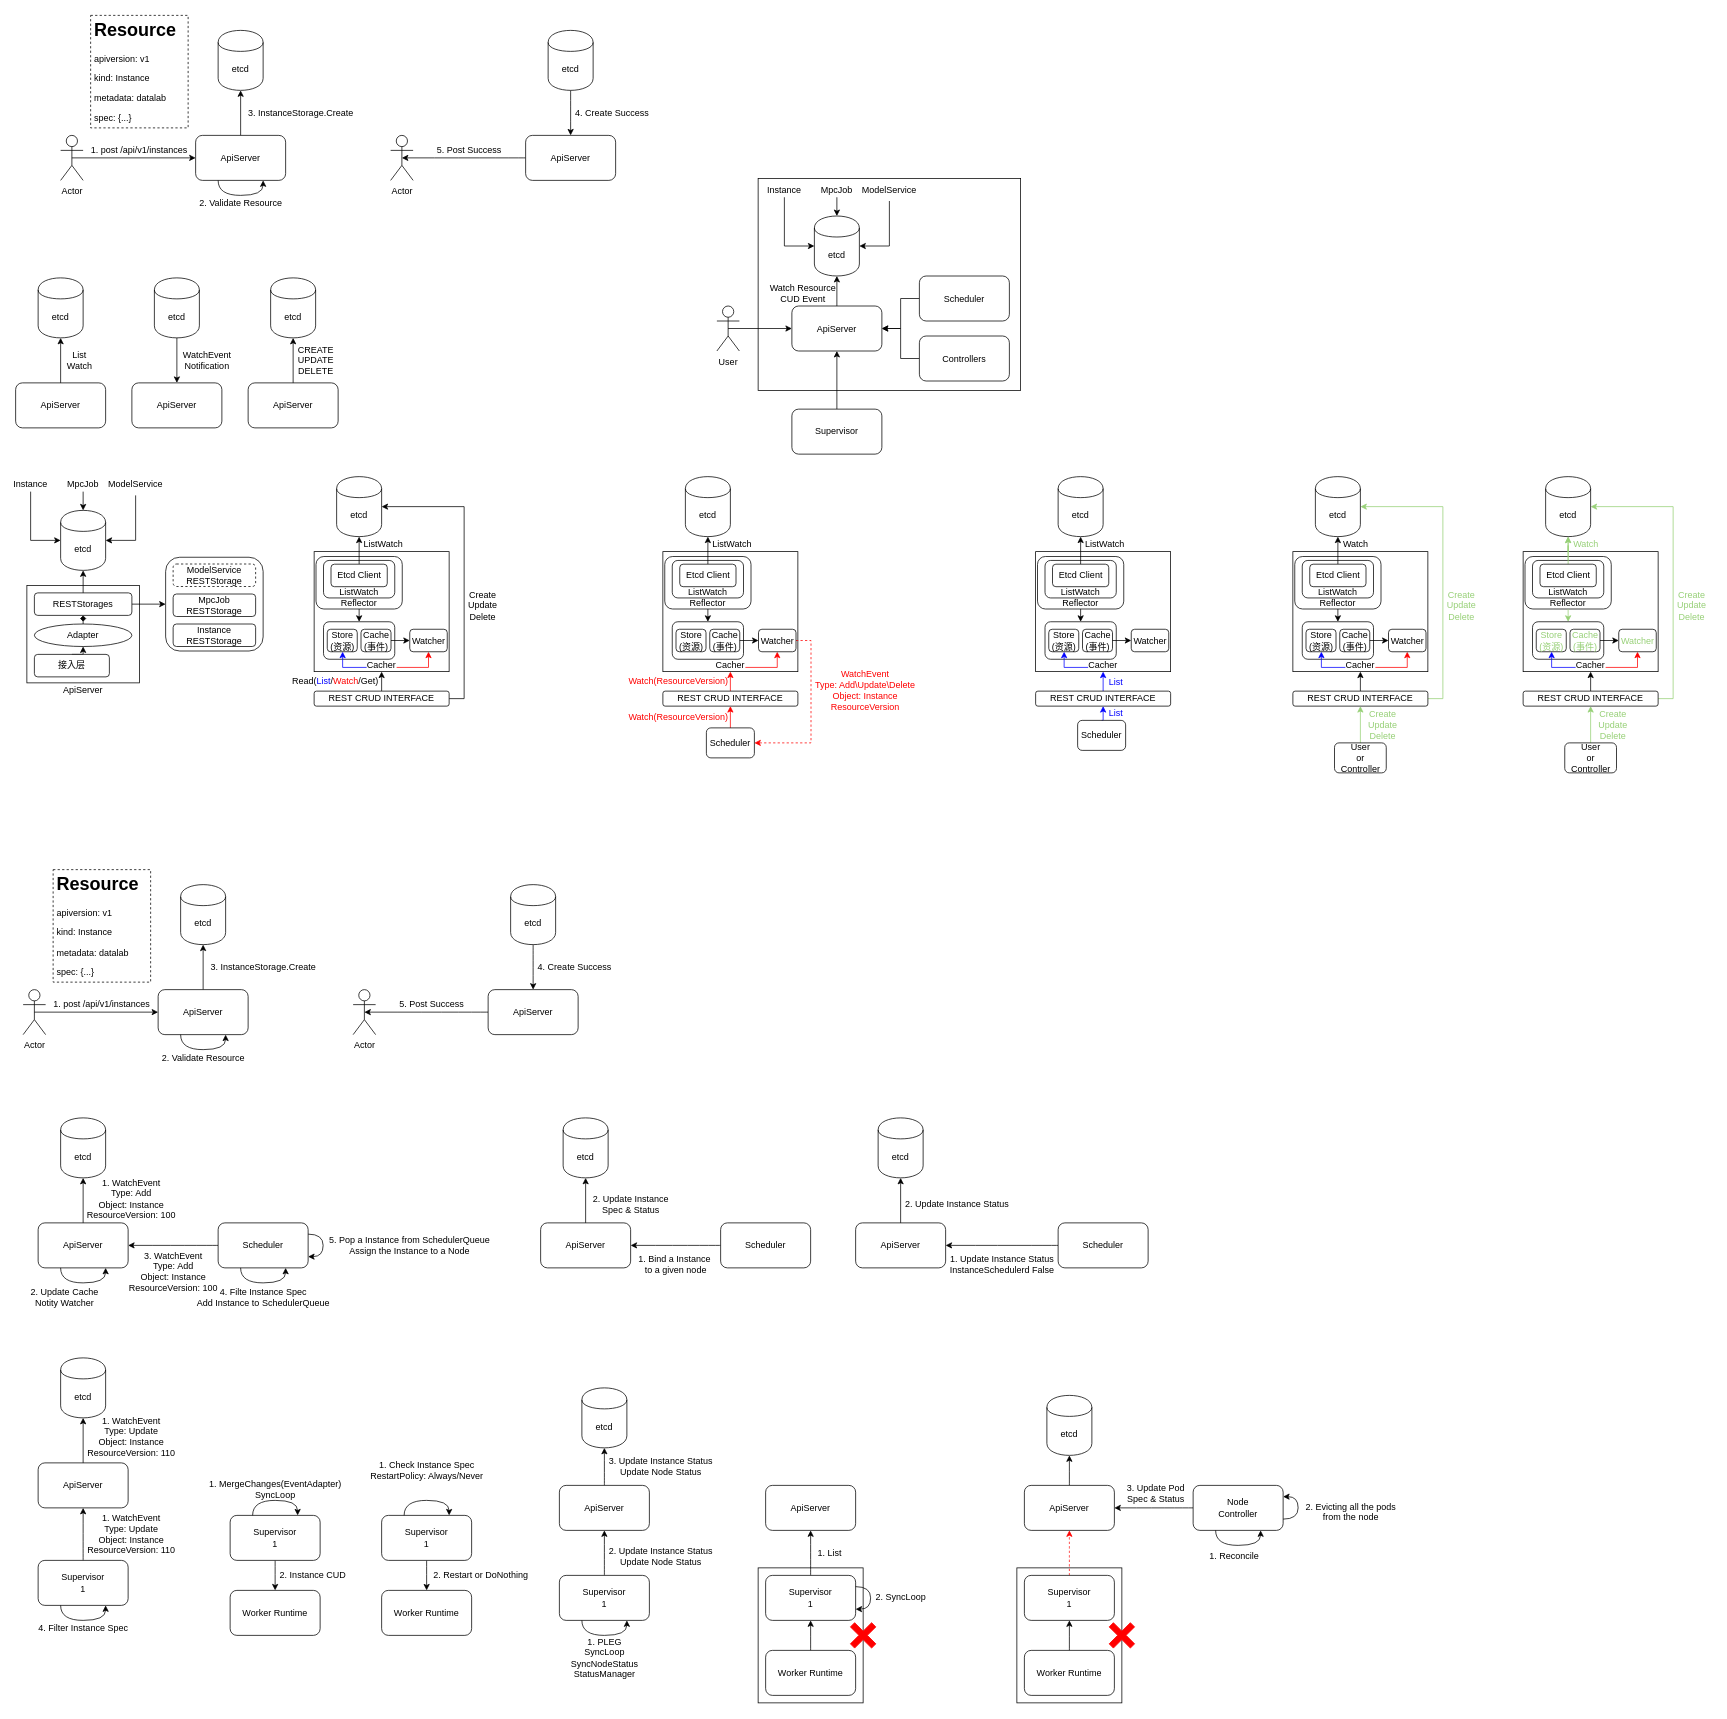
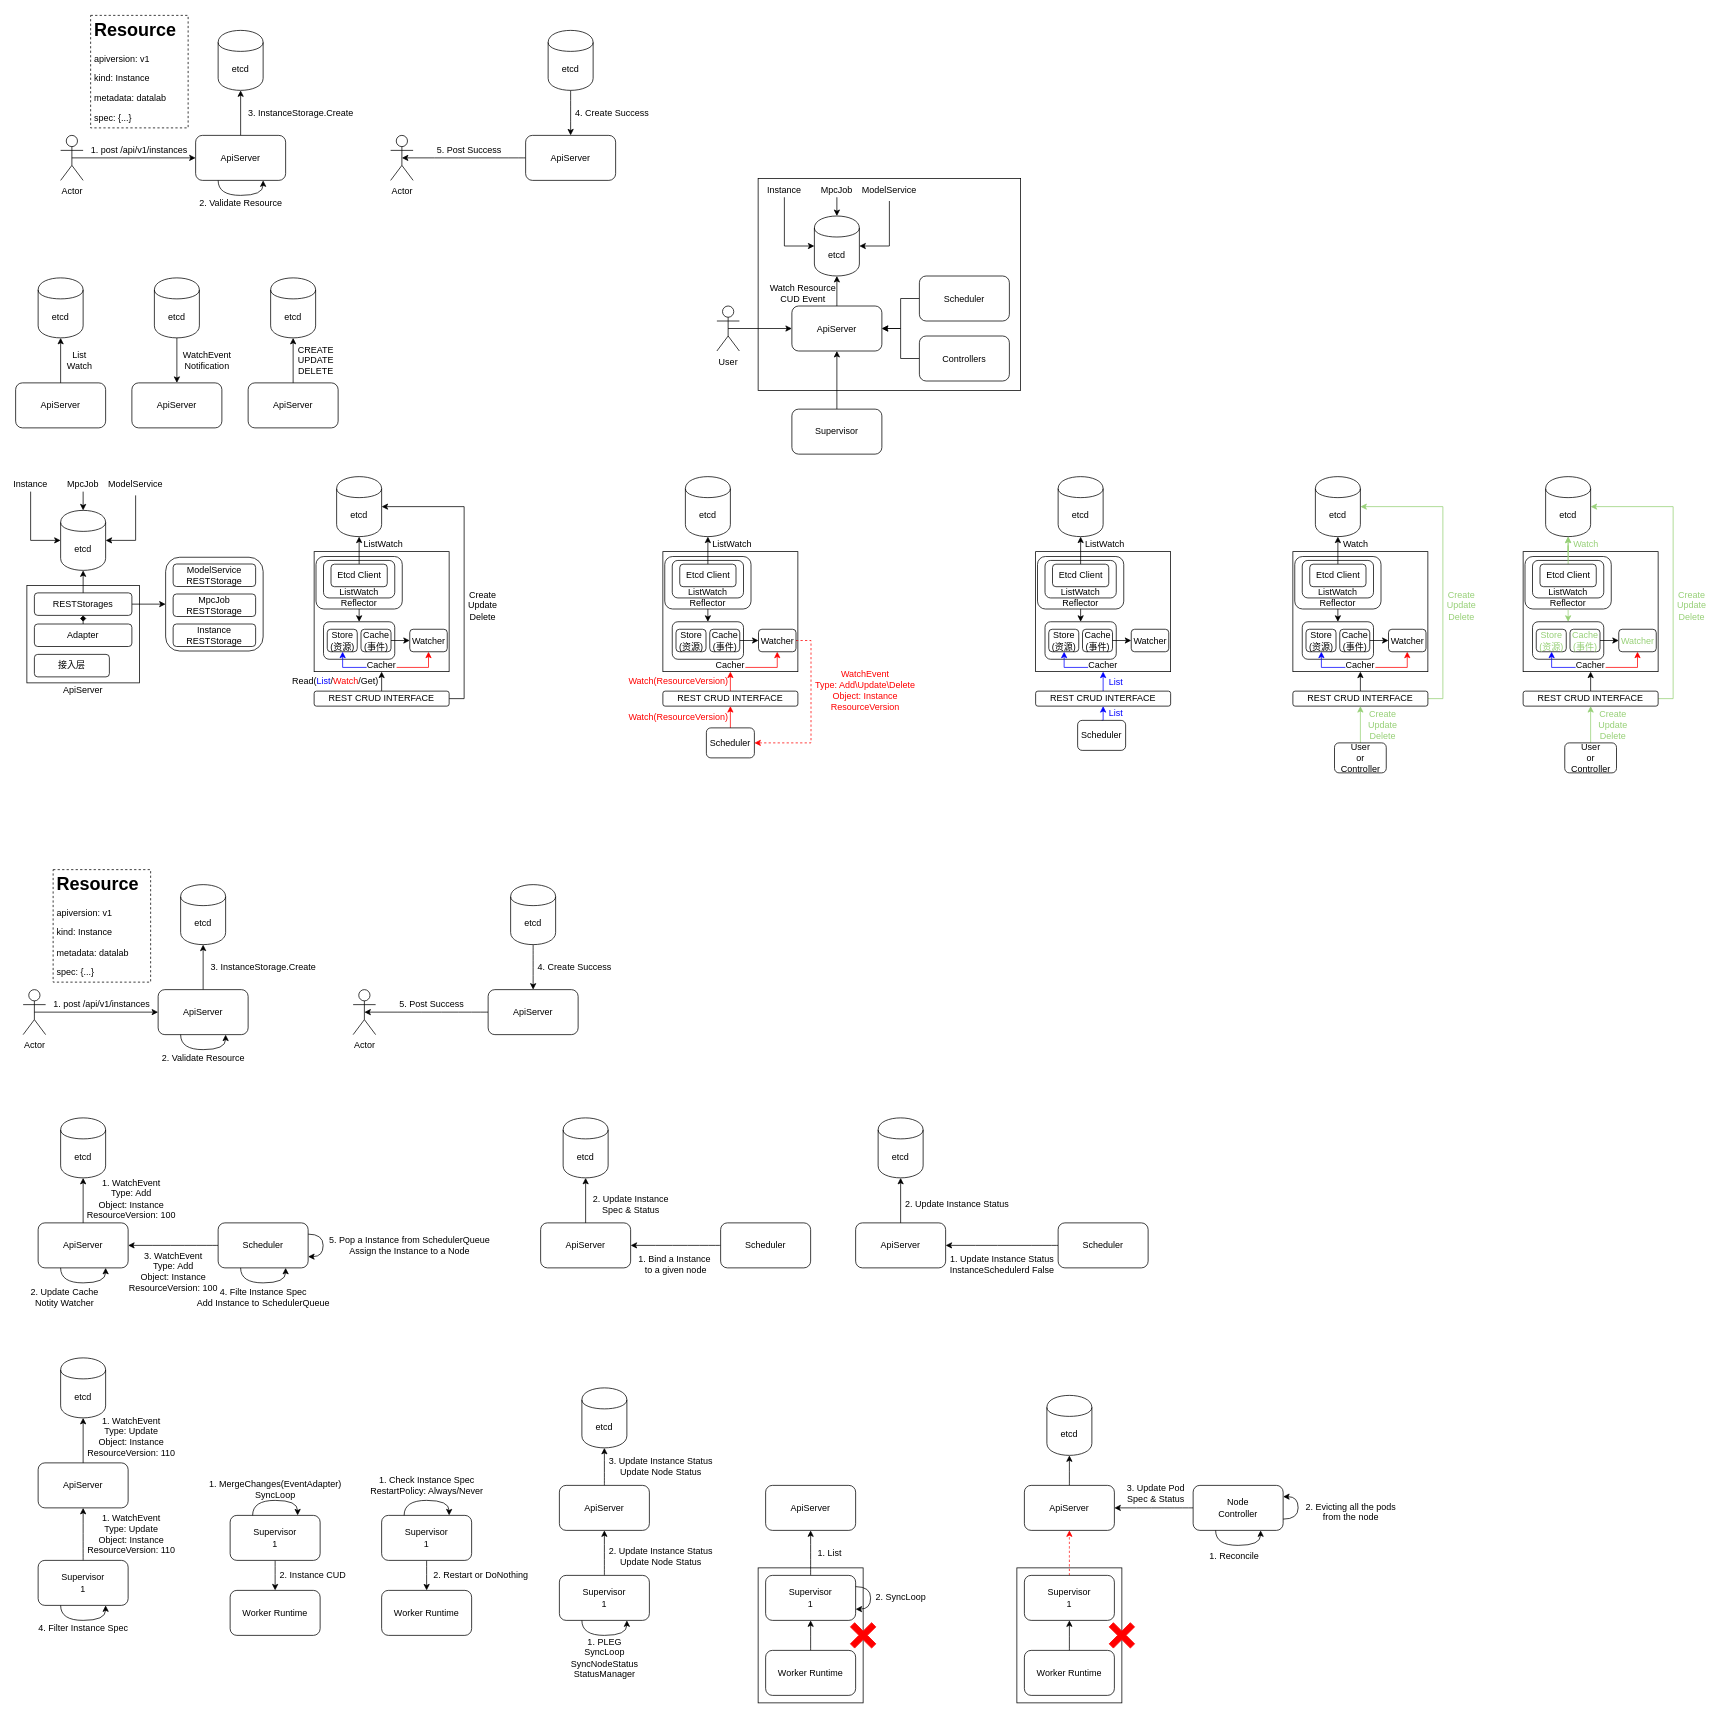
(214, 575) -> (214, 575)
(83, 635) -> (83, 635)
(82, 654) -> none
(426, 1470) -> (426, 1485)
